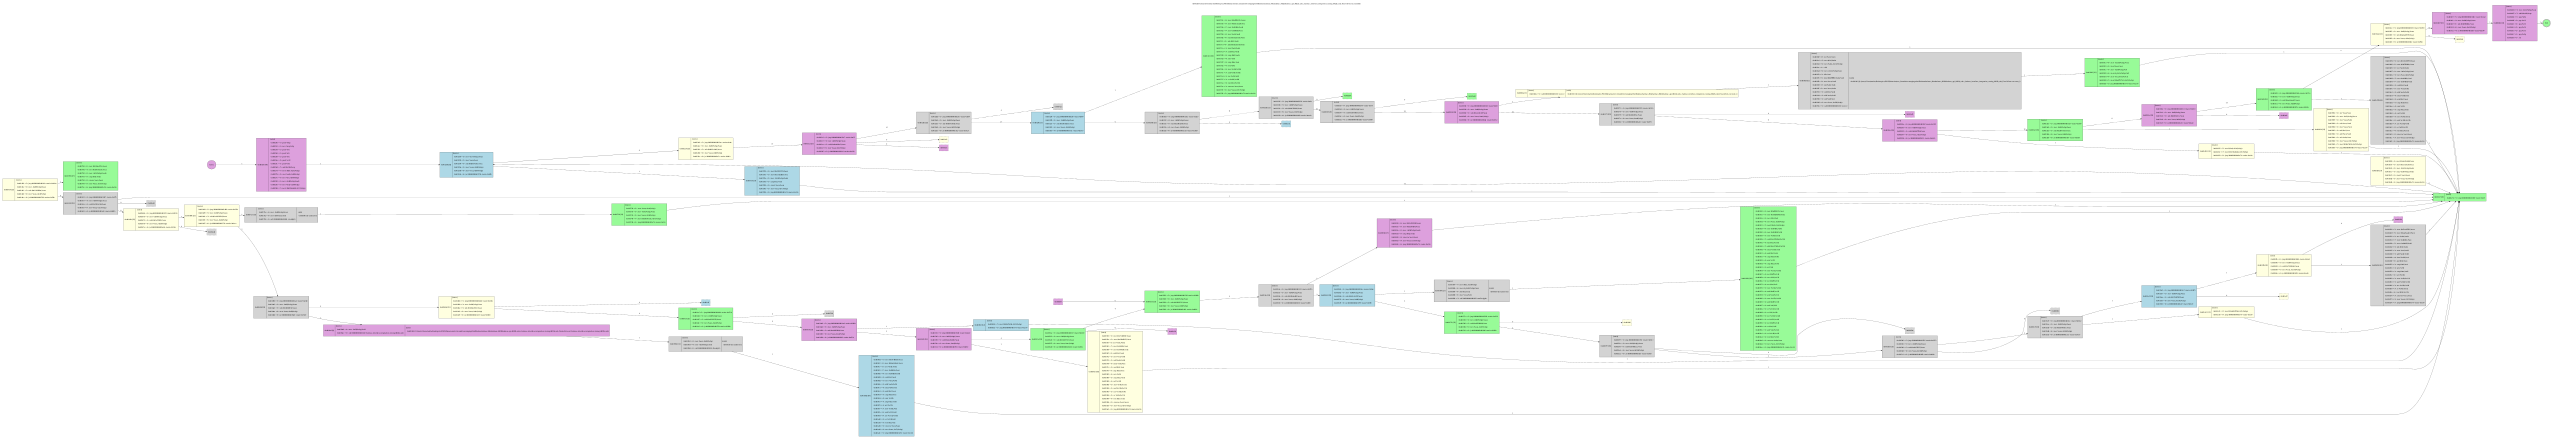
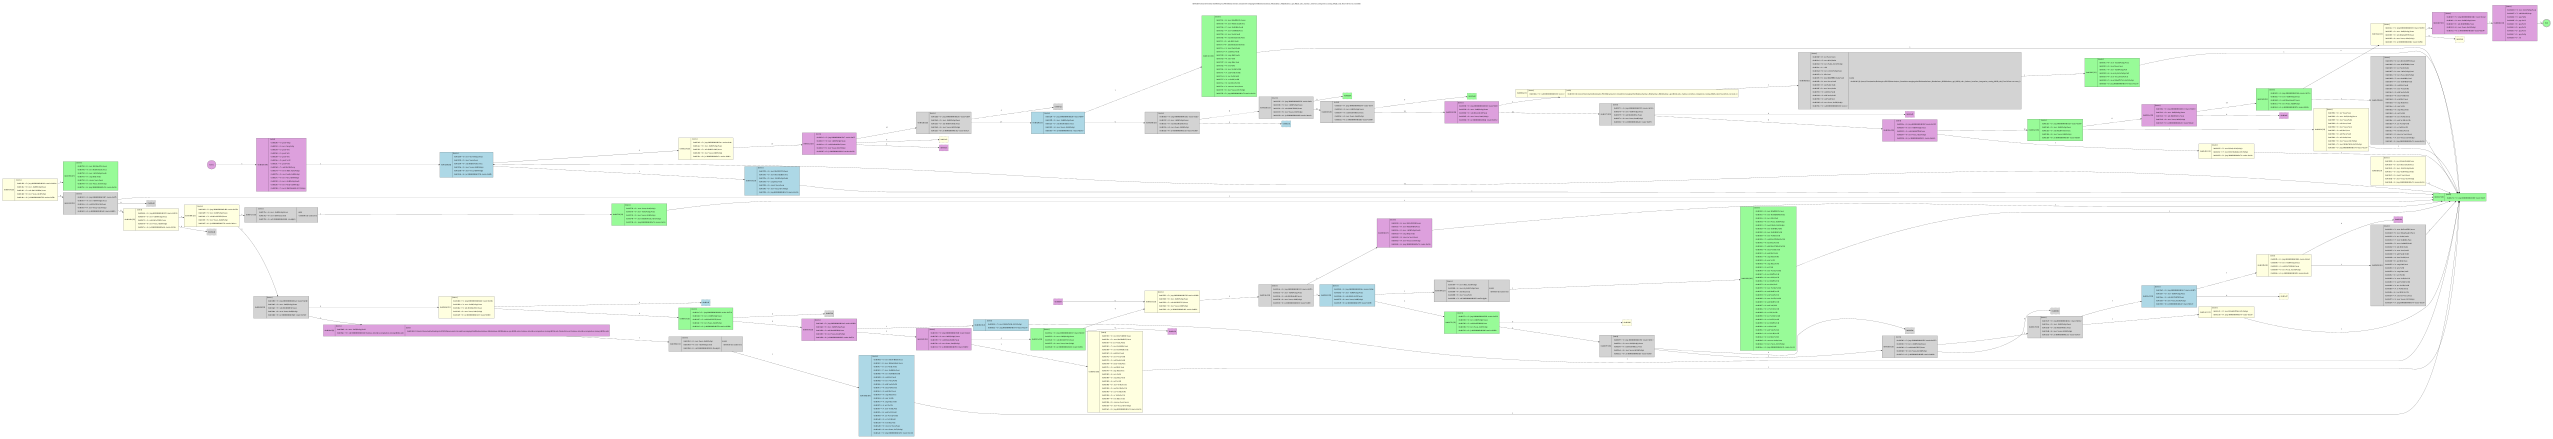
(1172, 302) -> (1172, 302)
